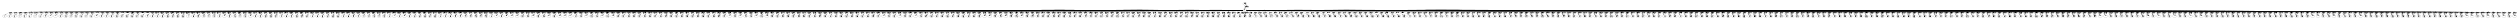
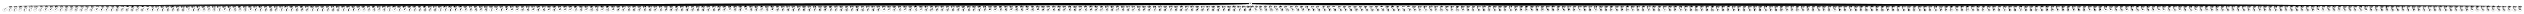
(1245, 7) -> (995, 4)
(1382, 13) -> (1387, 7)
